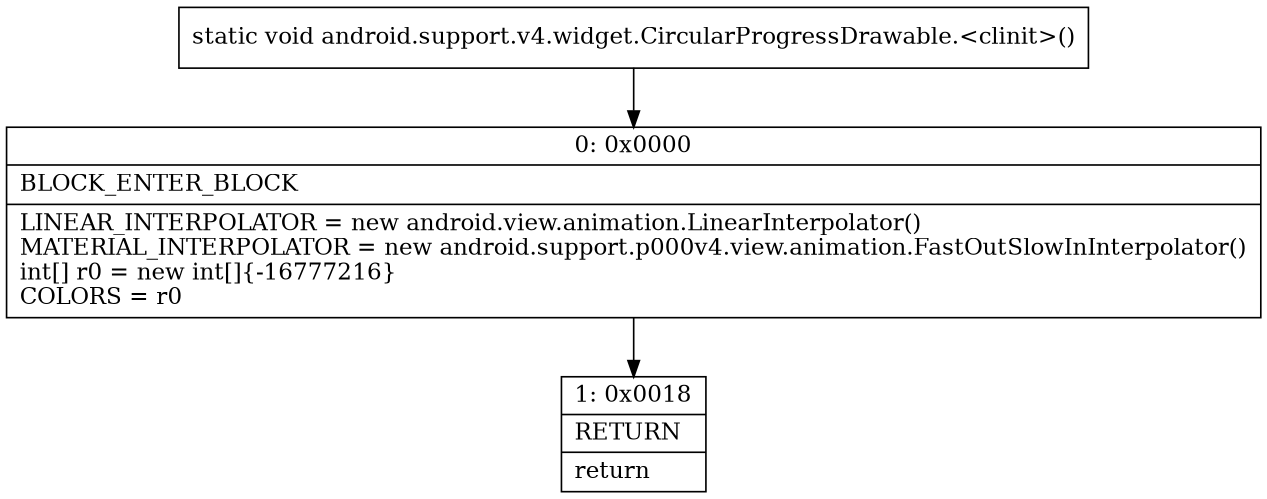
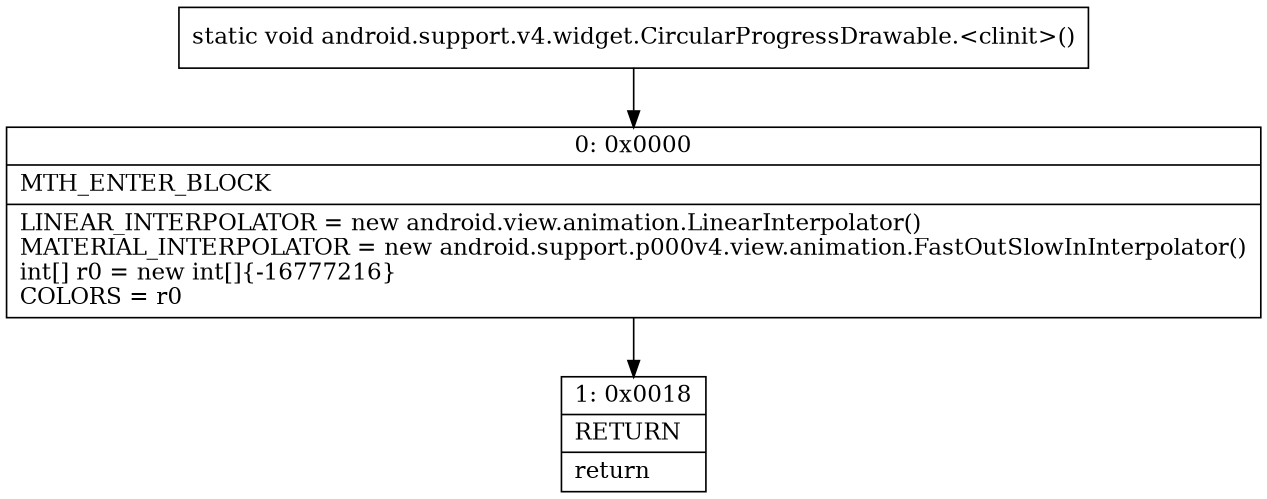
(159, 184) -> (146, 184)
